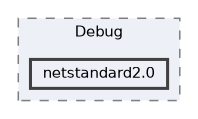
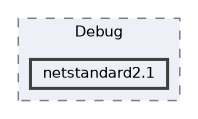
(99, 74) -> (99, 74)
